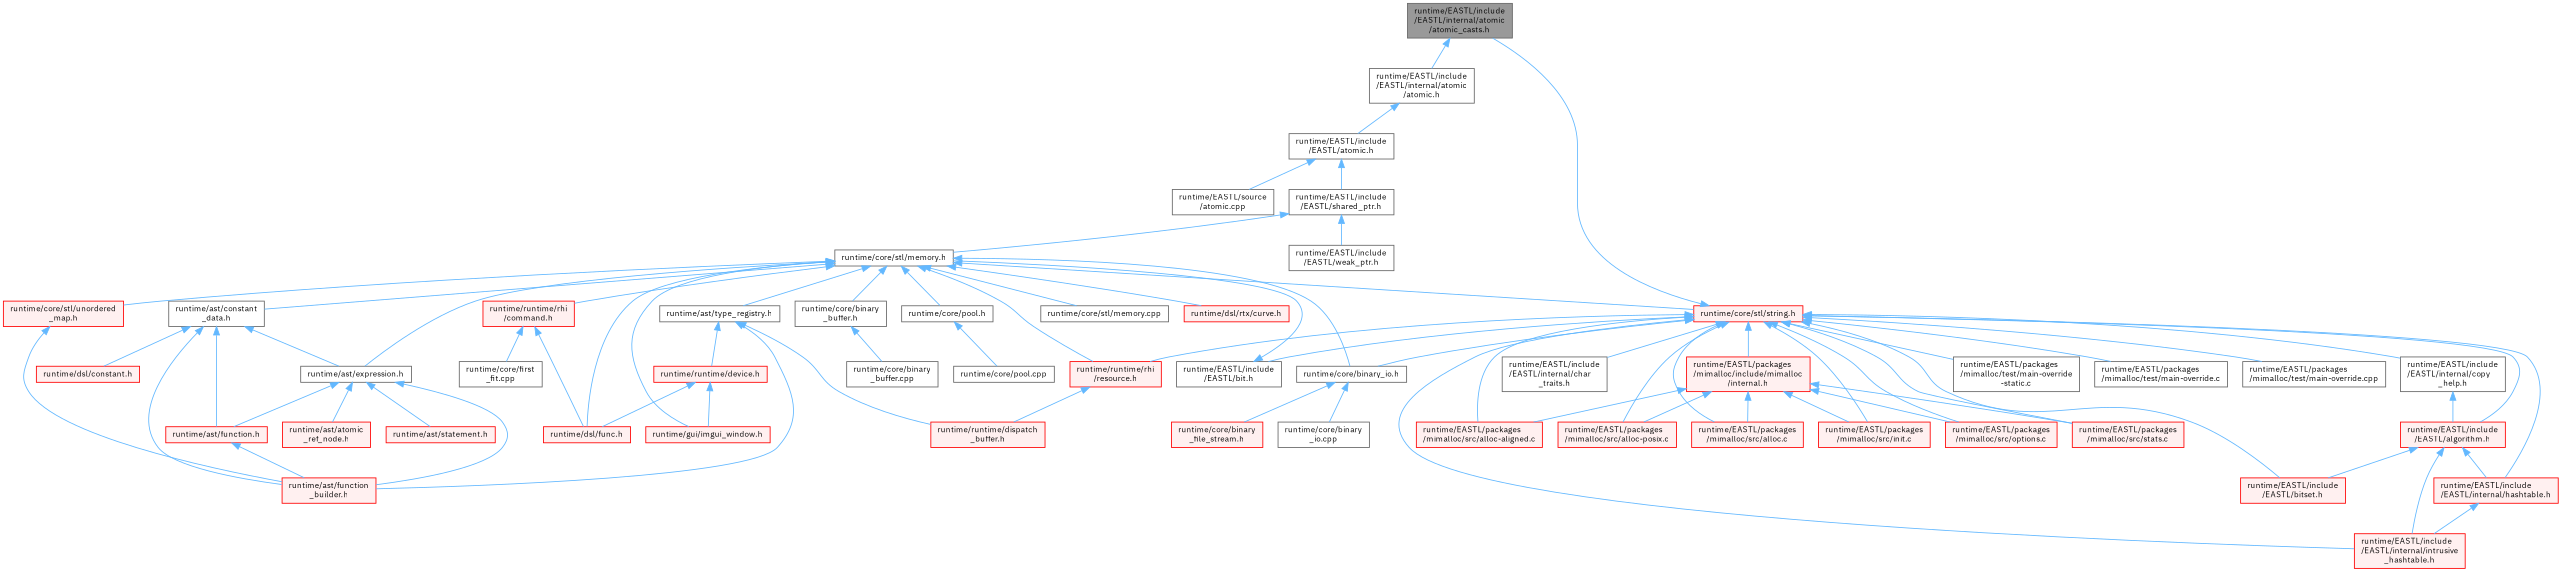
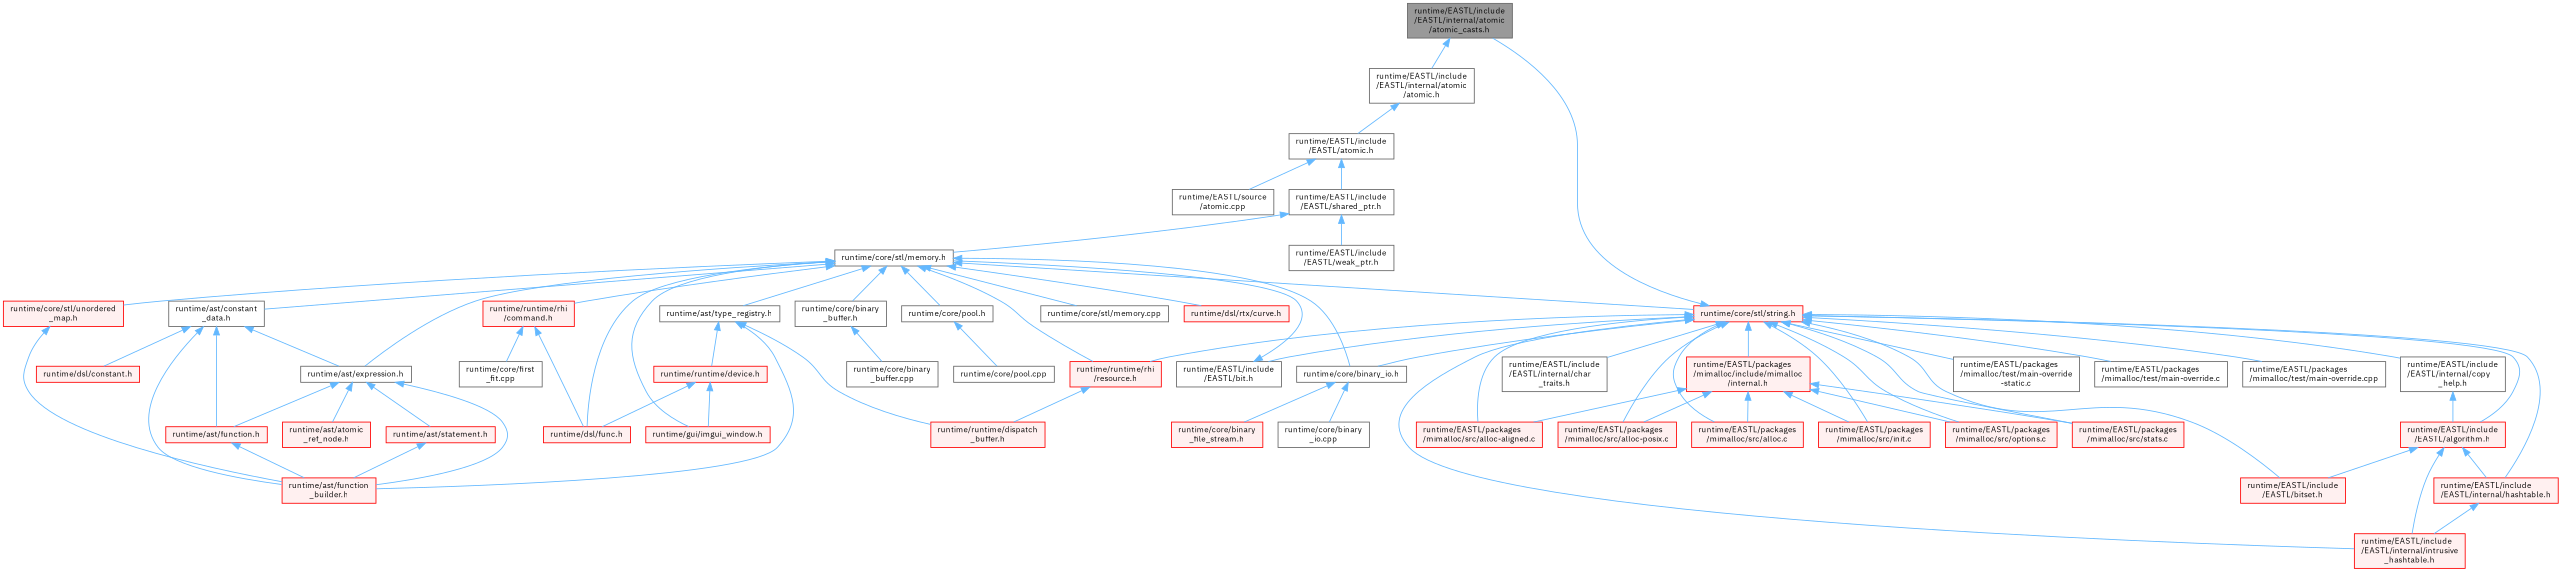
none -> (386, 462)
